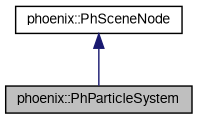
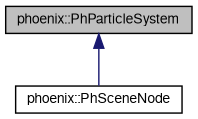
(99, 67) -> (99, 67)
